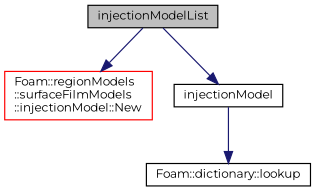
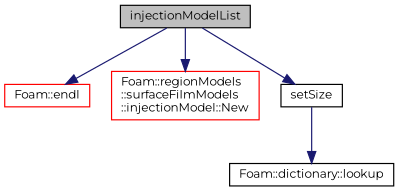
none -> (47, 96)
(228, 96) -> (312, 96)
